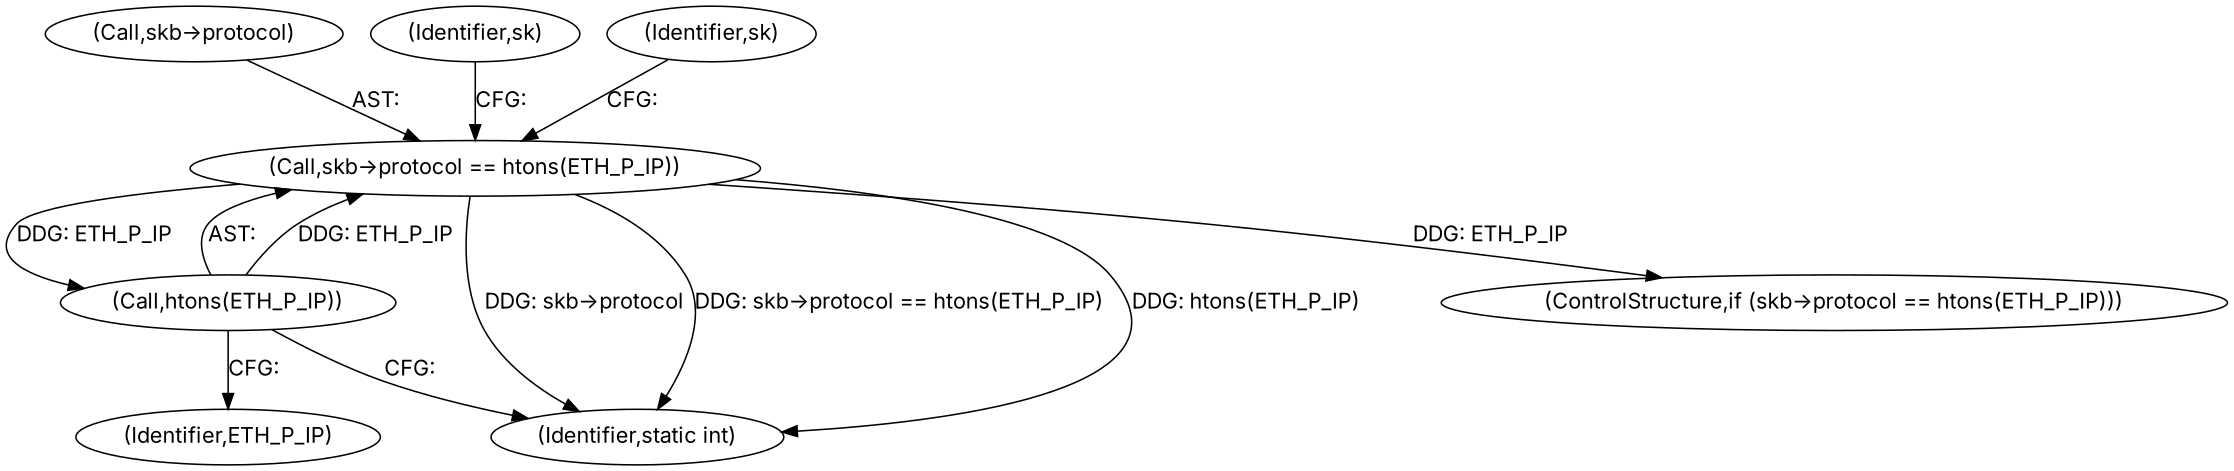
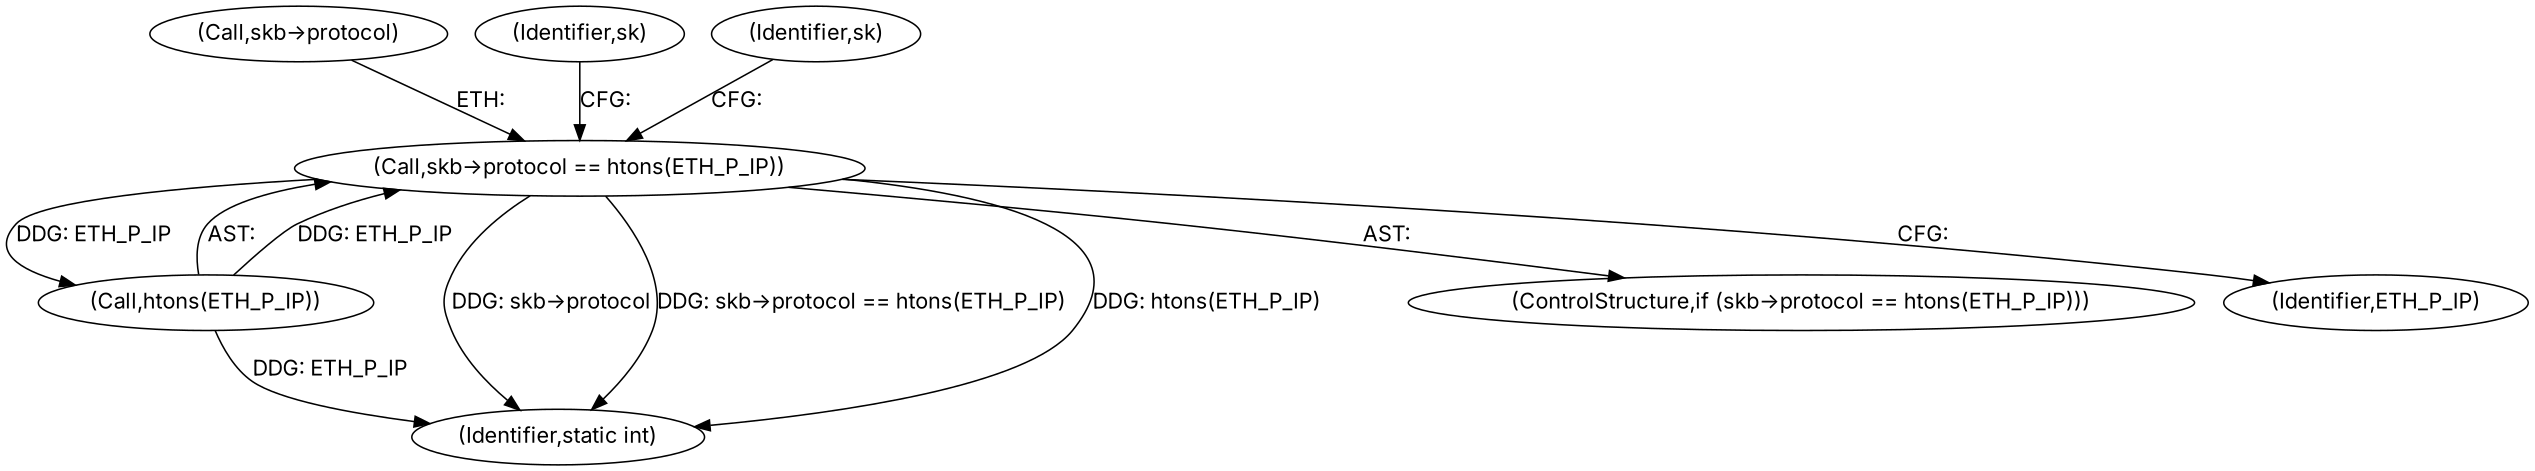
(379, 101) -> (484, 101)
(1491, 236) -> (1390, 236)
(228, 362) -> (1549, 218)
(413, 370) -> (330, 370)
